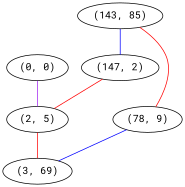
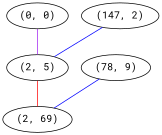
(120, 16) -> none
(78, 94) -> (78, 42)
(37, 171) -> (37, 119)
